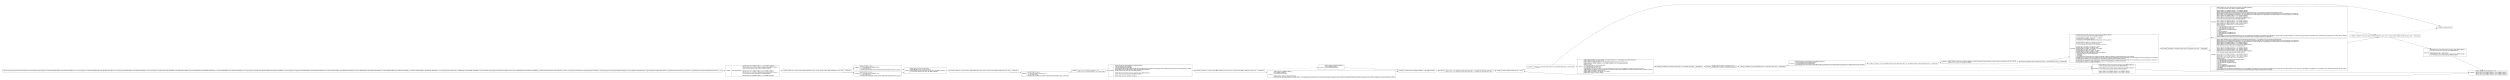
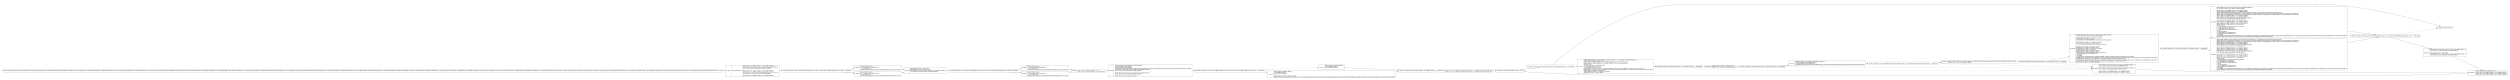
none -> (1045, 68)
